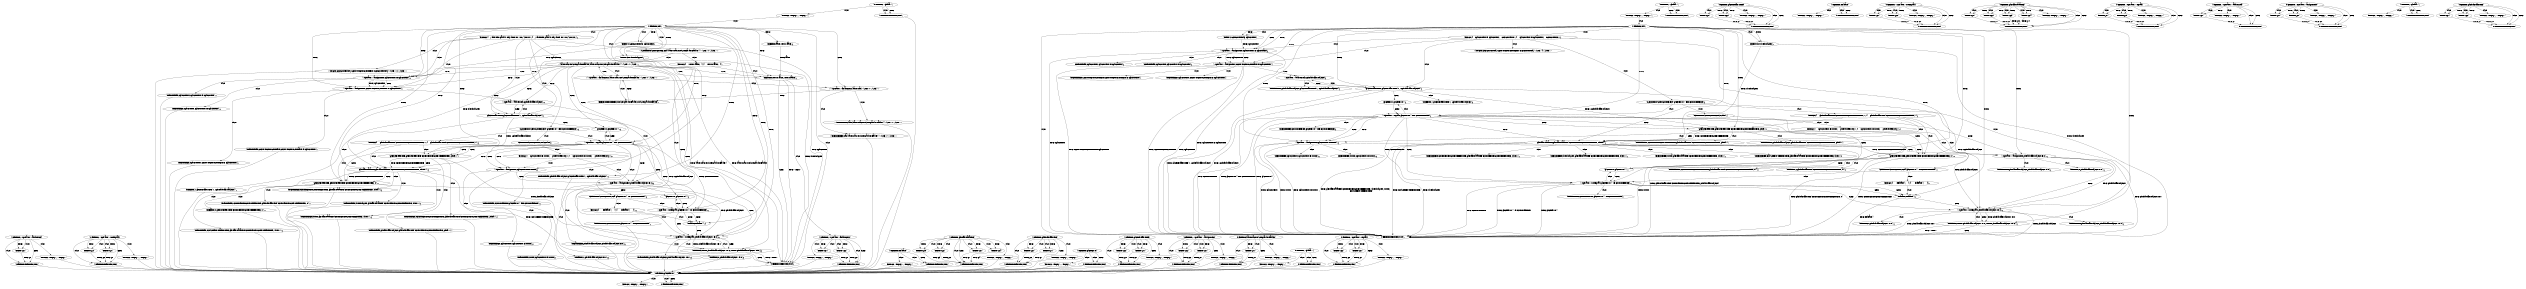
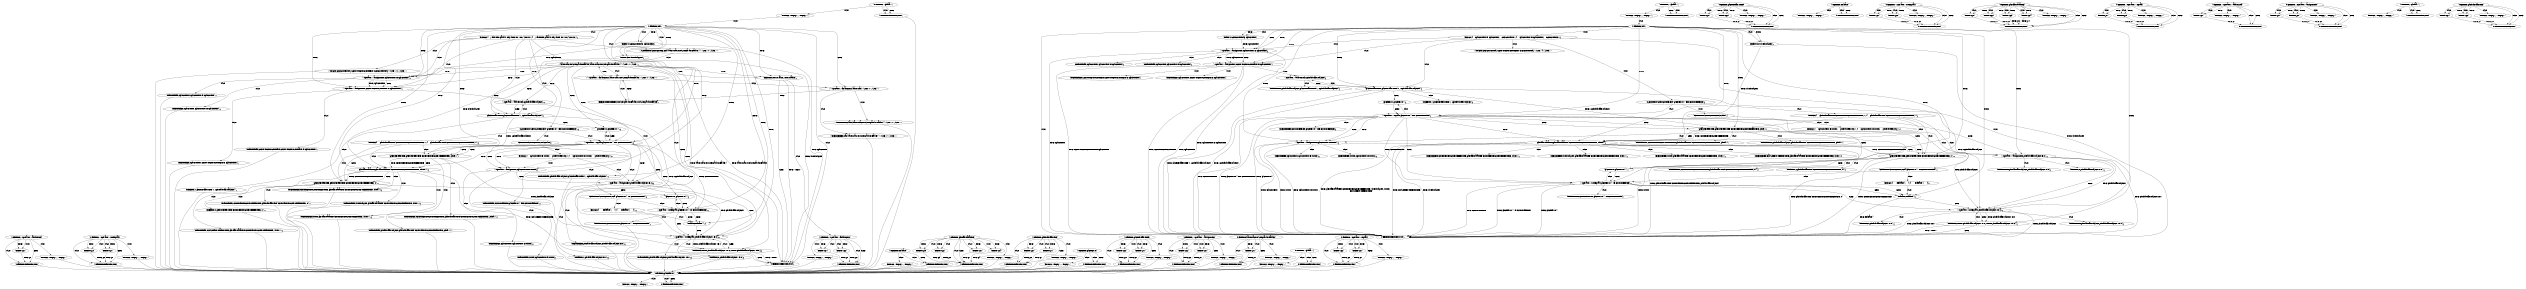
(780, 44) -> none
(700, 64) -> none
